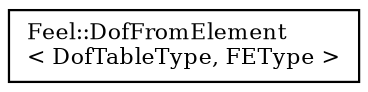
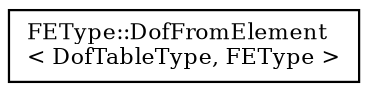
(184, 46) -> (184, 46)
